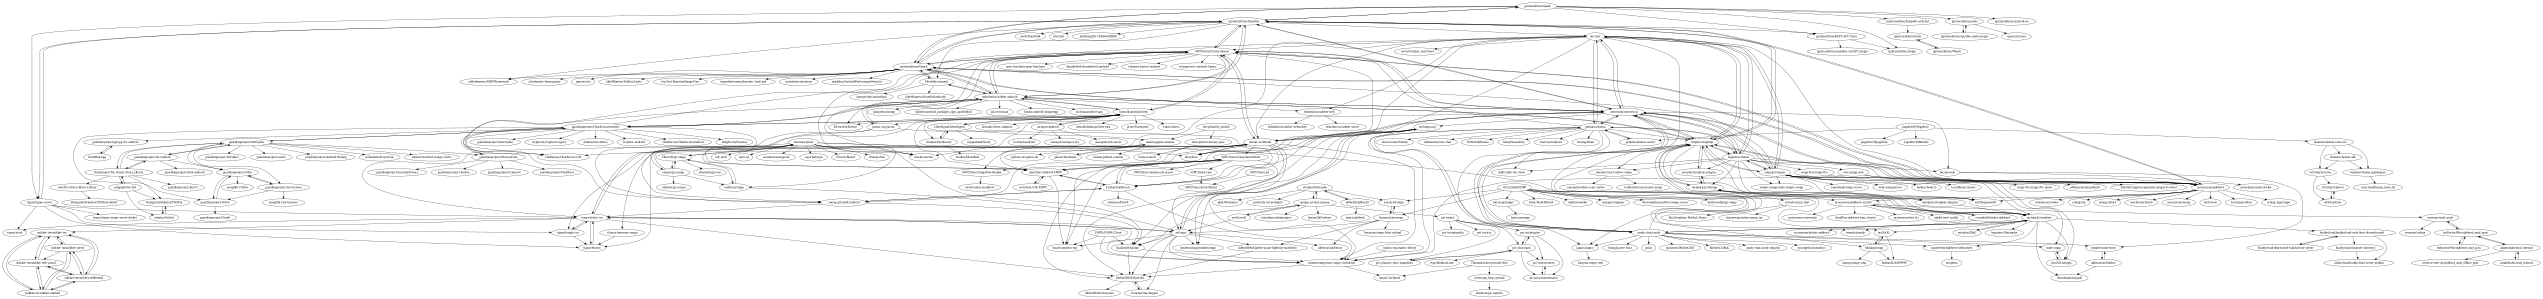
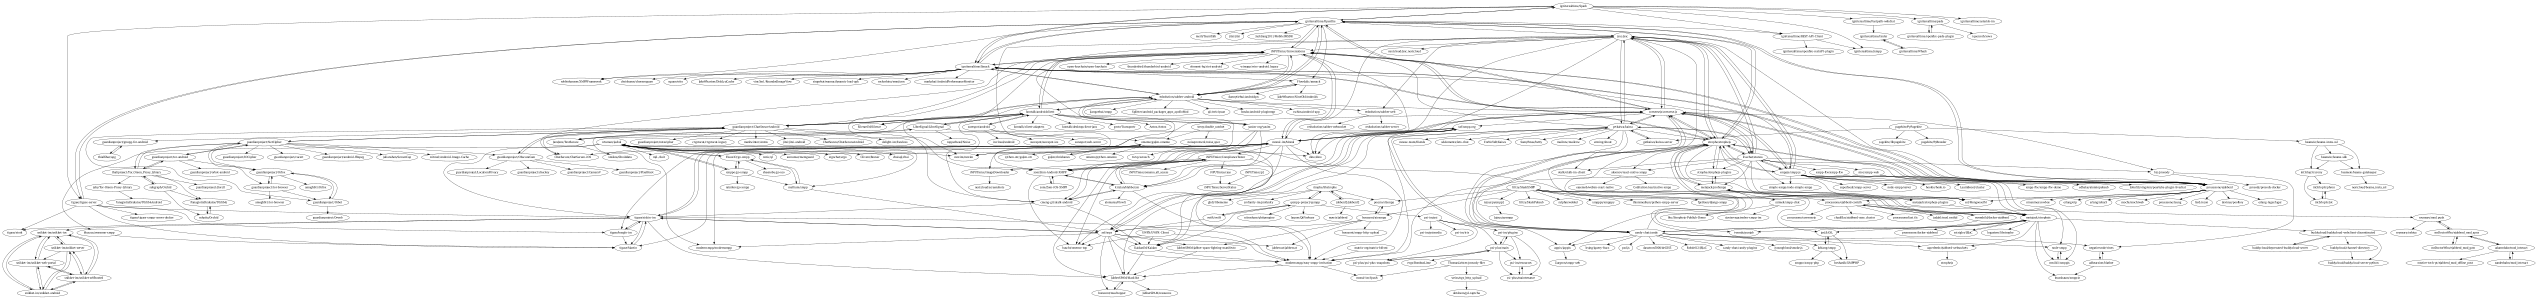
(929, 76) -> none
(1315, 104) -> none
(1738, 157) -> (1753, 157)
